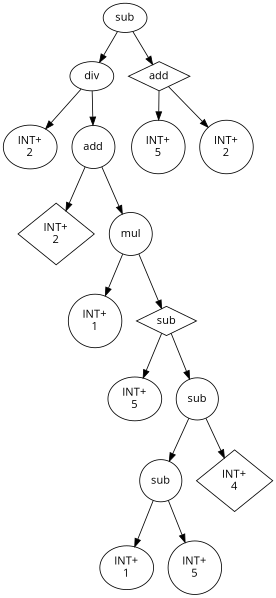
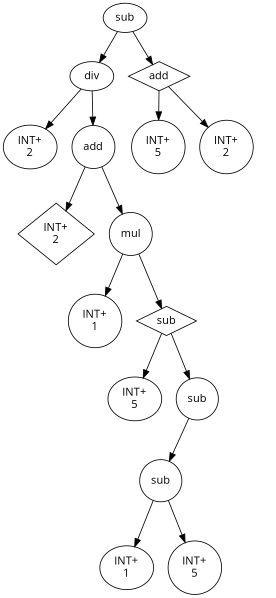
(235, 481) -> none
